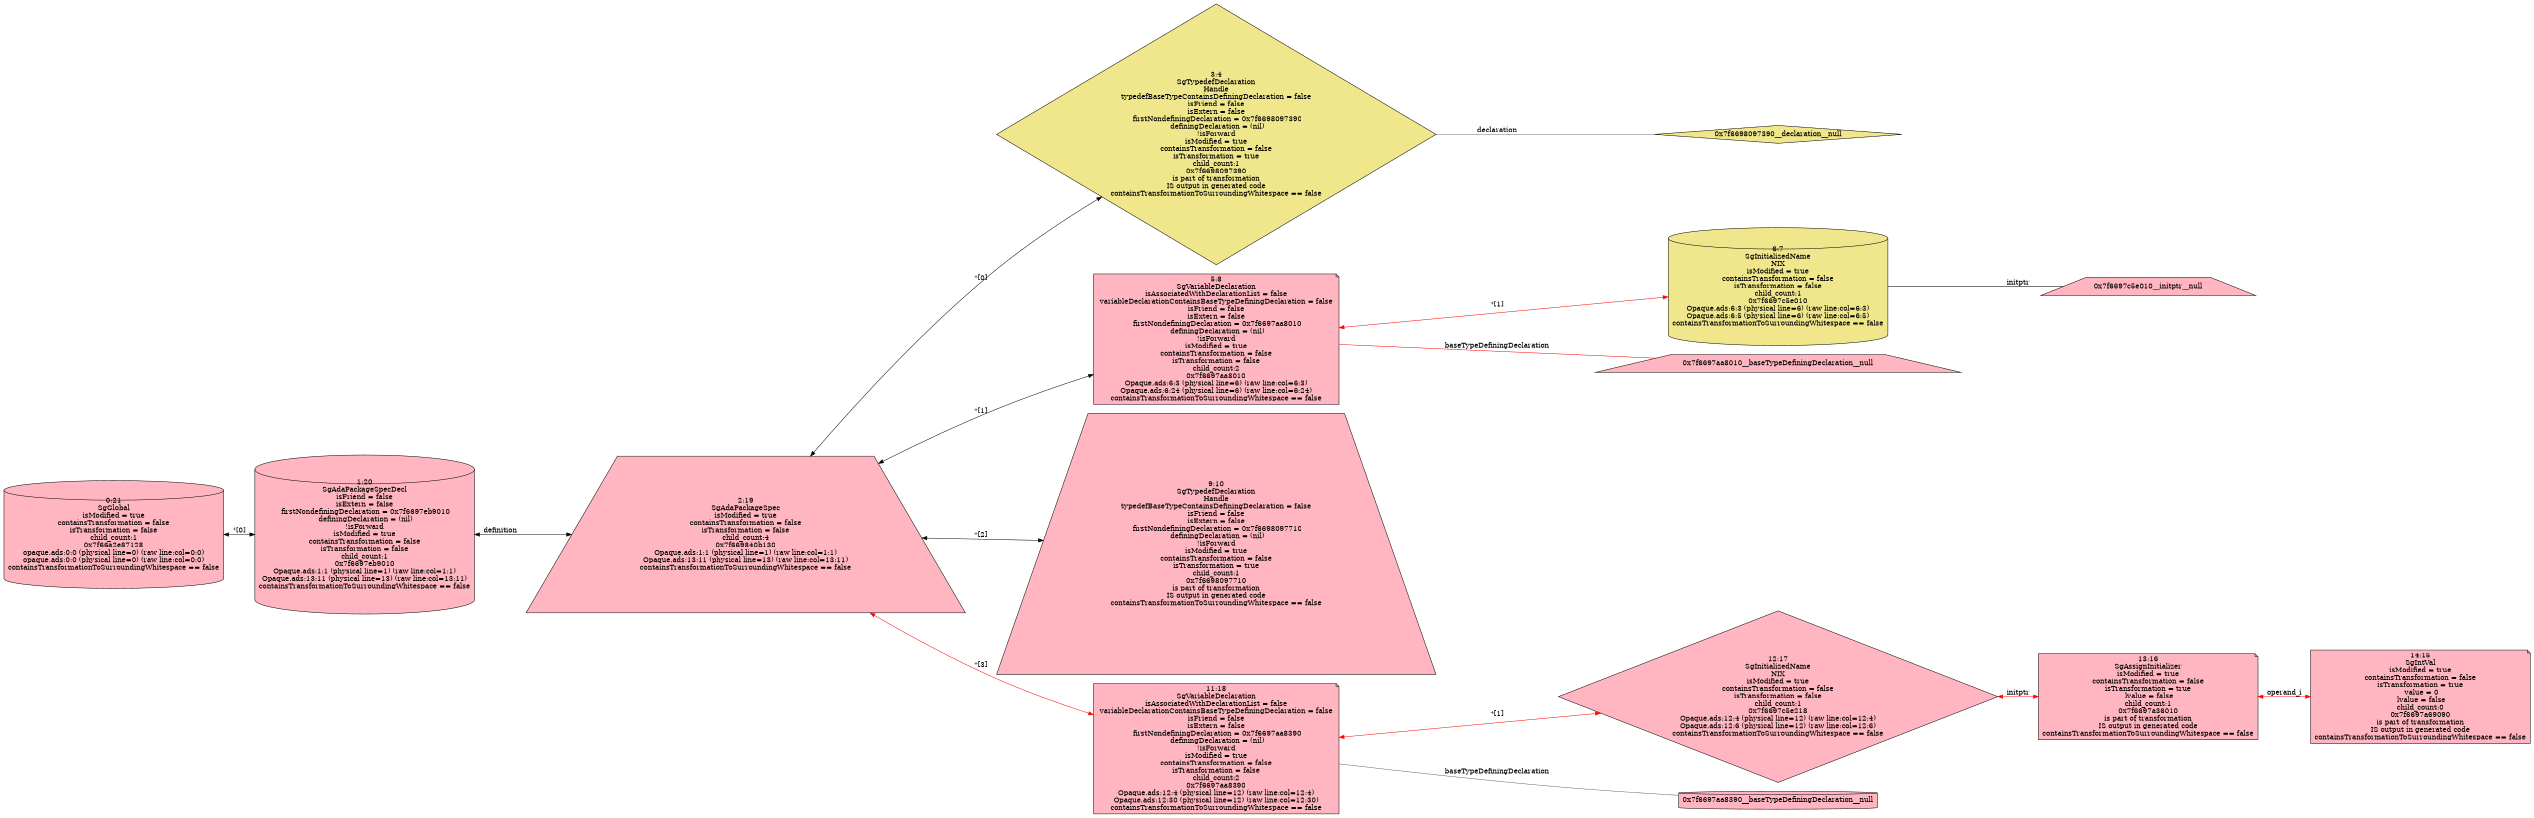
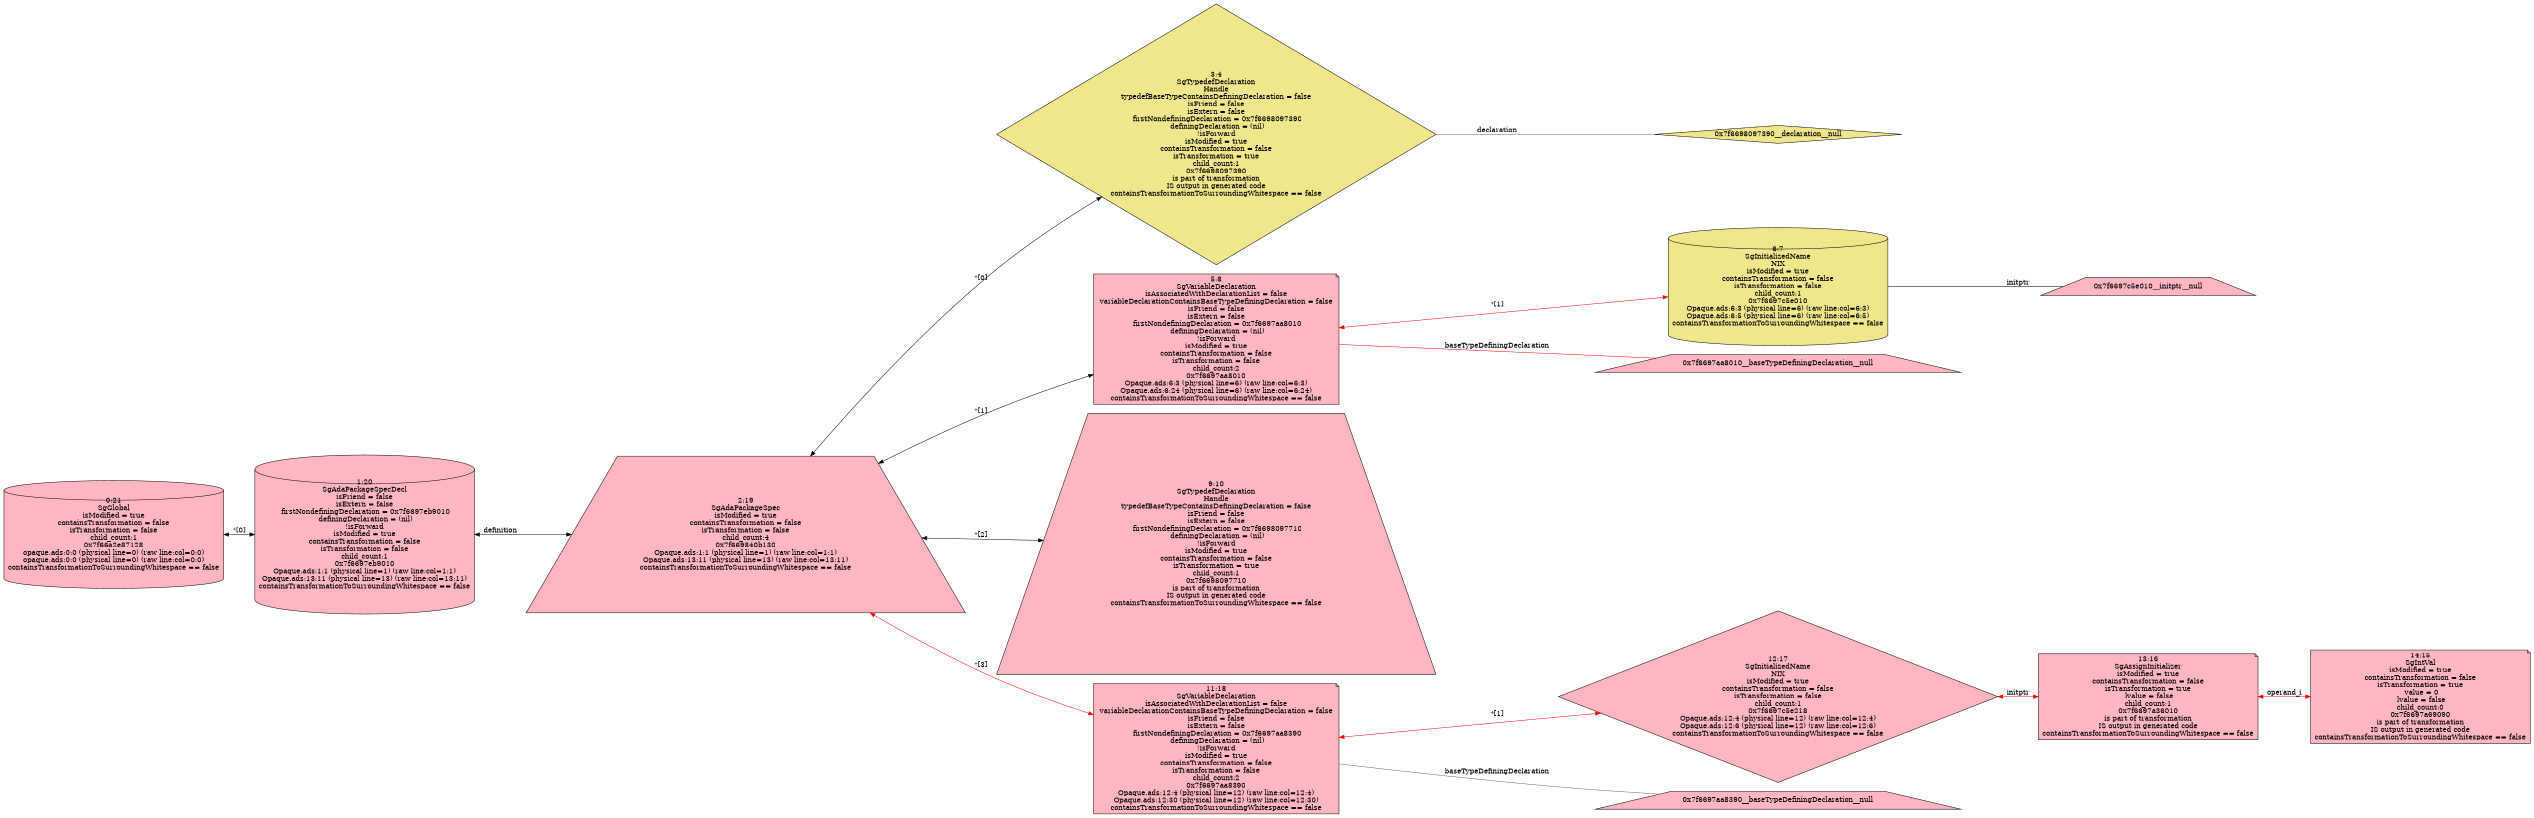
(1778, 800) -> (1778, 800)
